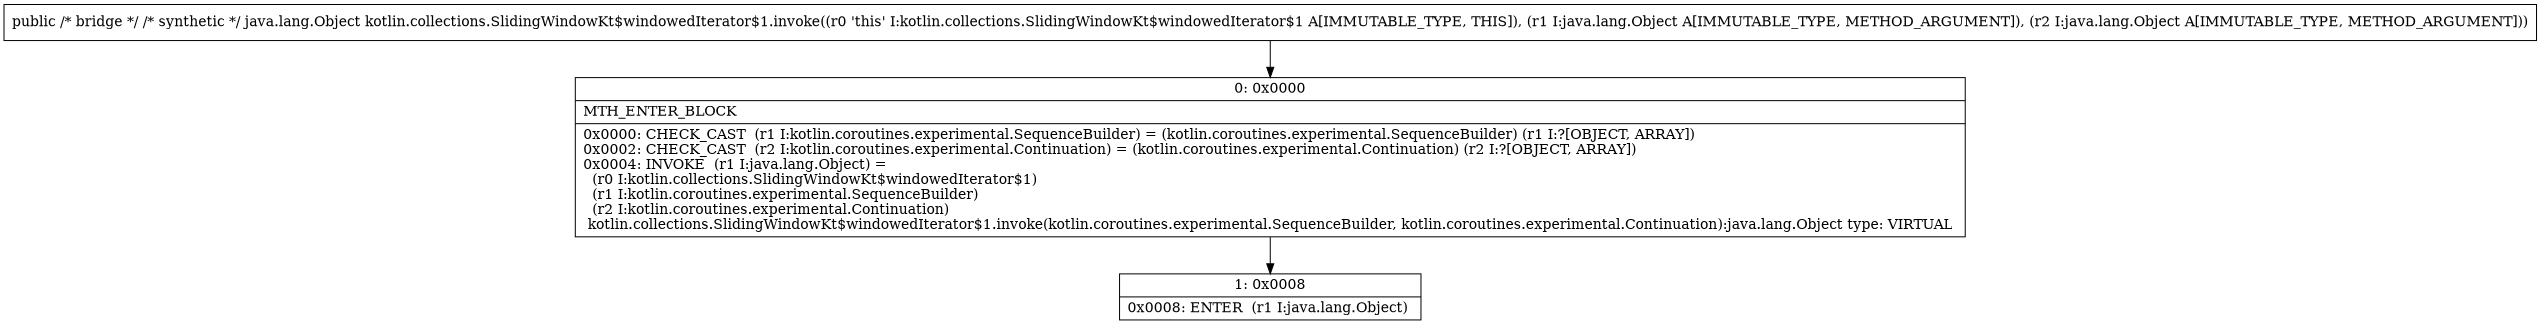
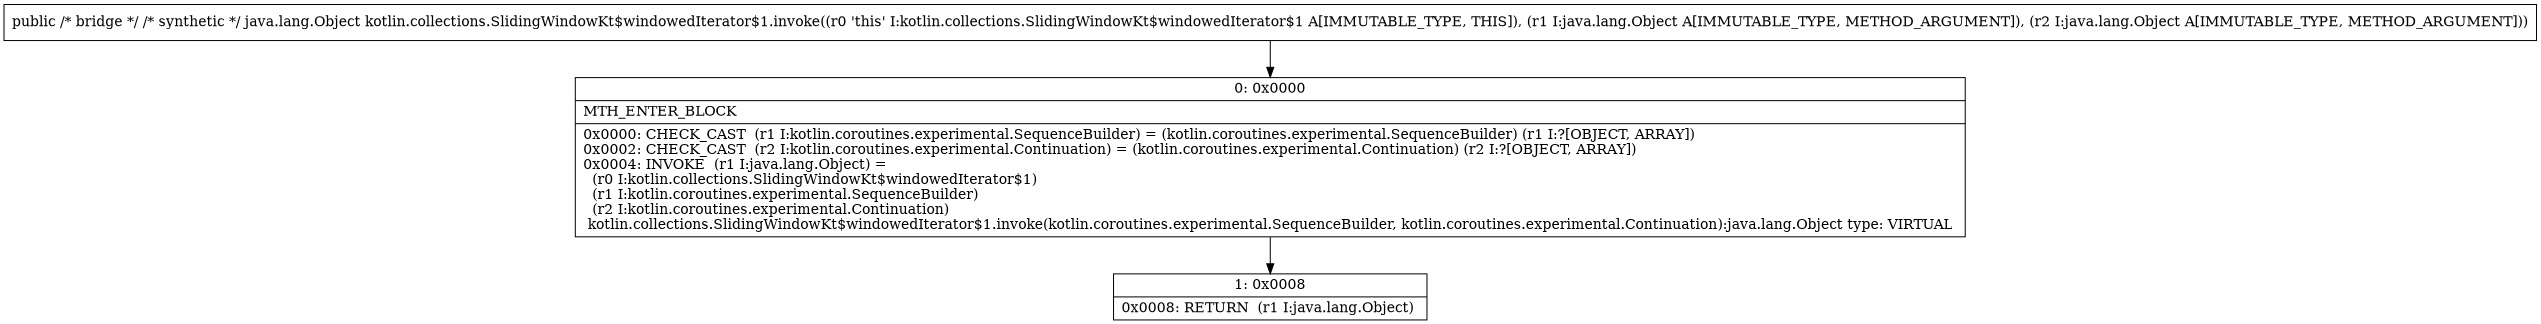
(1270, 308) -> (1270, 308)
